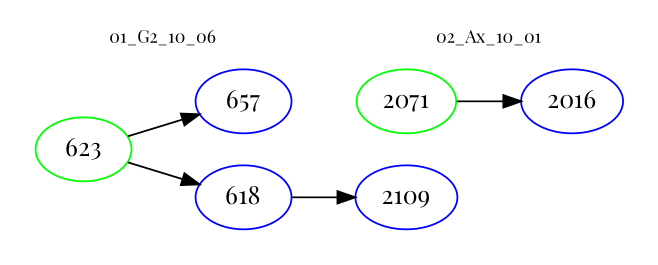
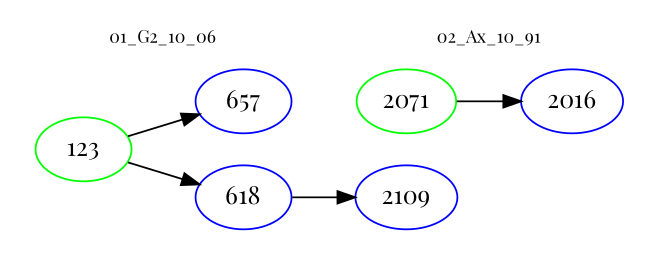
(489, 38) -> (489, 38)
(84, 149) -> (84, 149)
